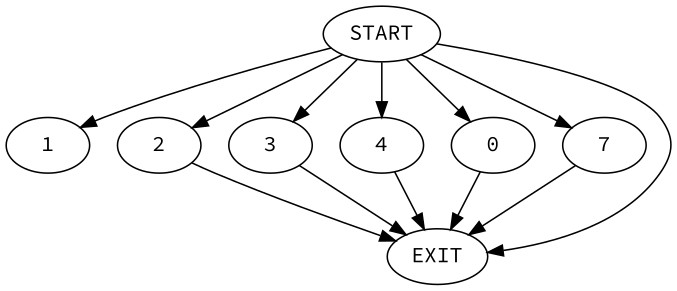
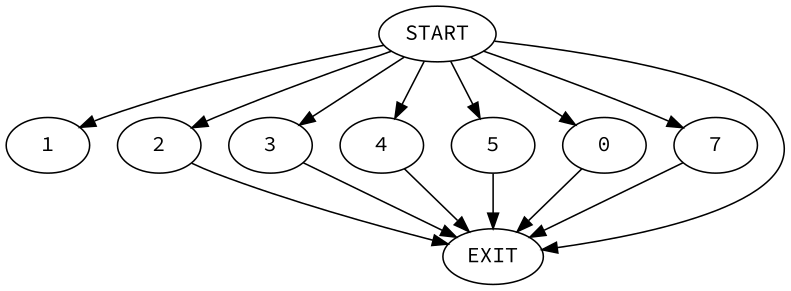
none -> (493, 145)
